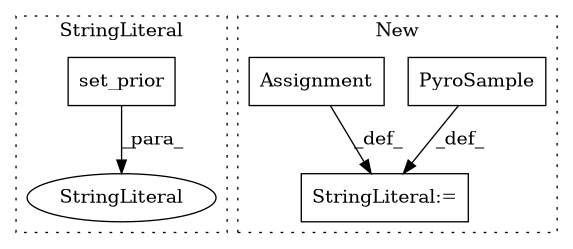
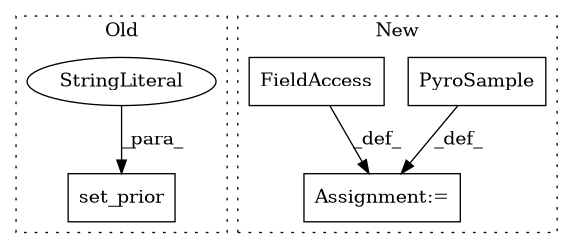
(122, 31) -> (122, 31)
(317, 82) -> (317, 82)
(122, 133) -> (122, 133)
(385, 198) -> (382, 198)
